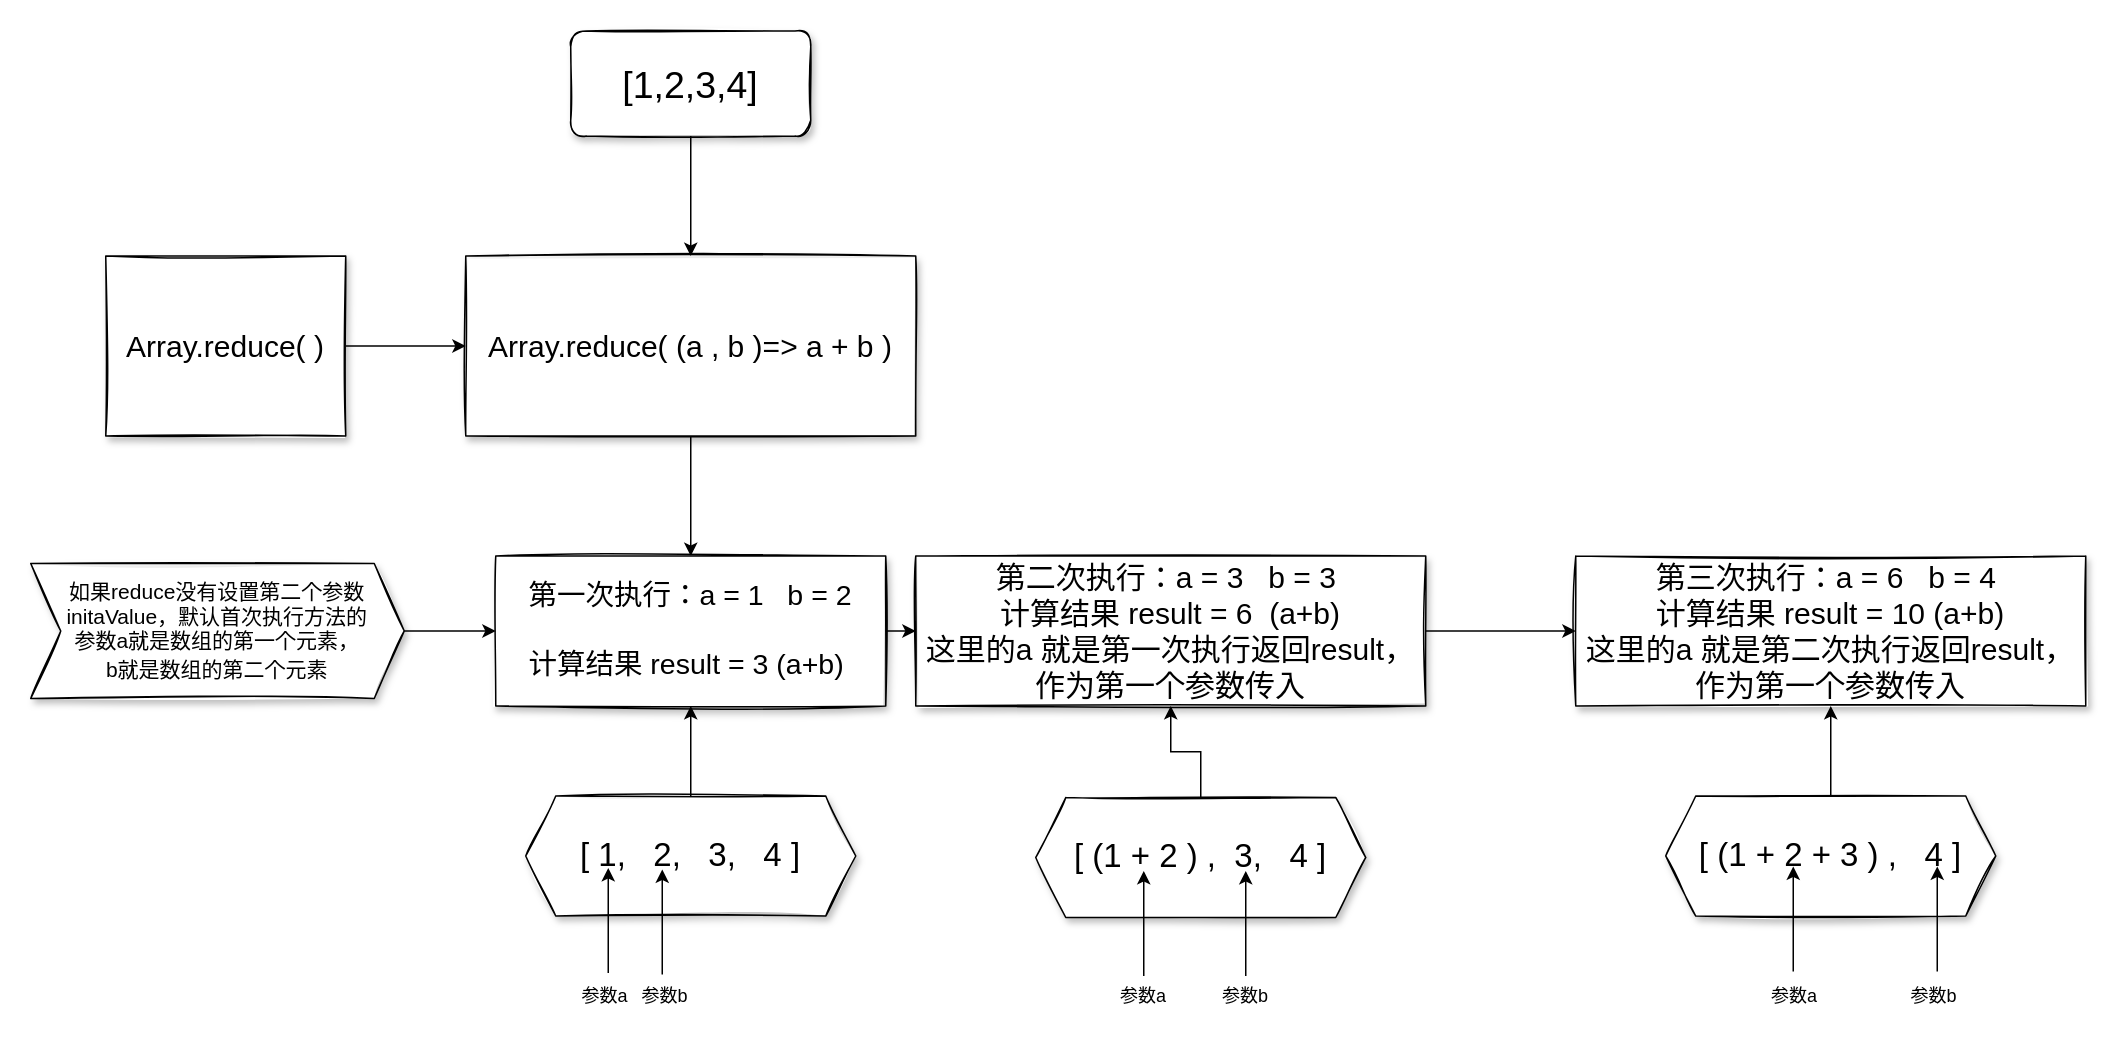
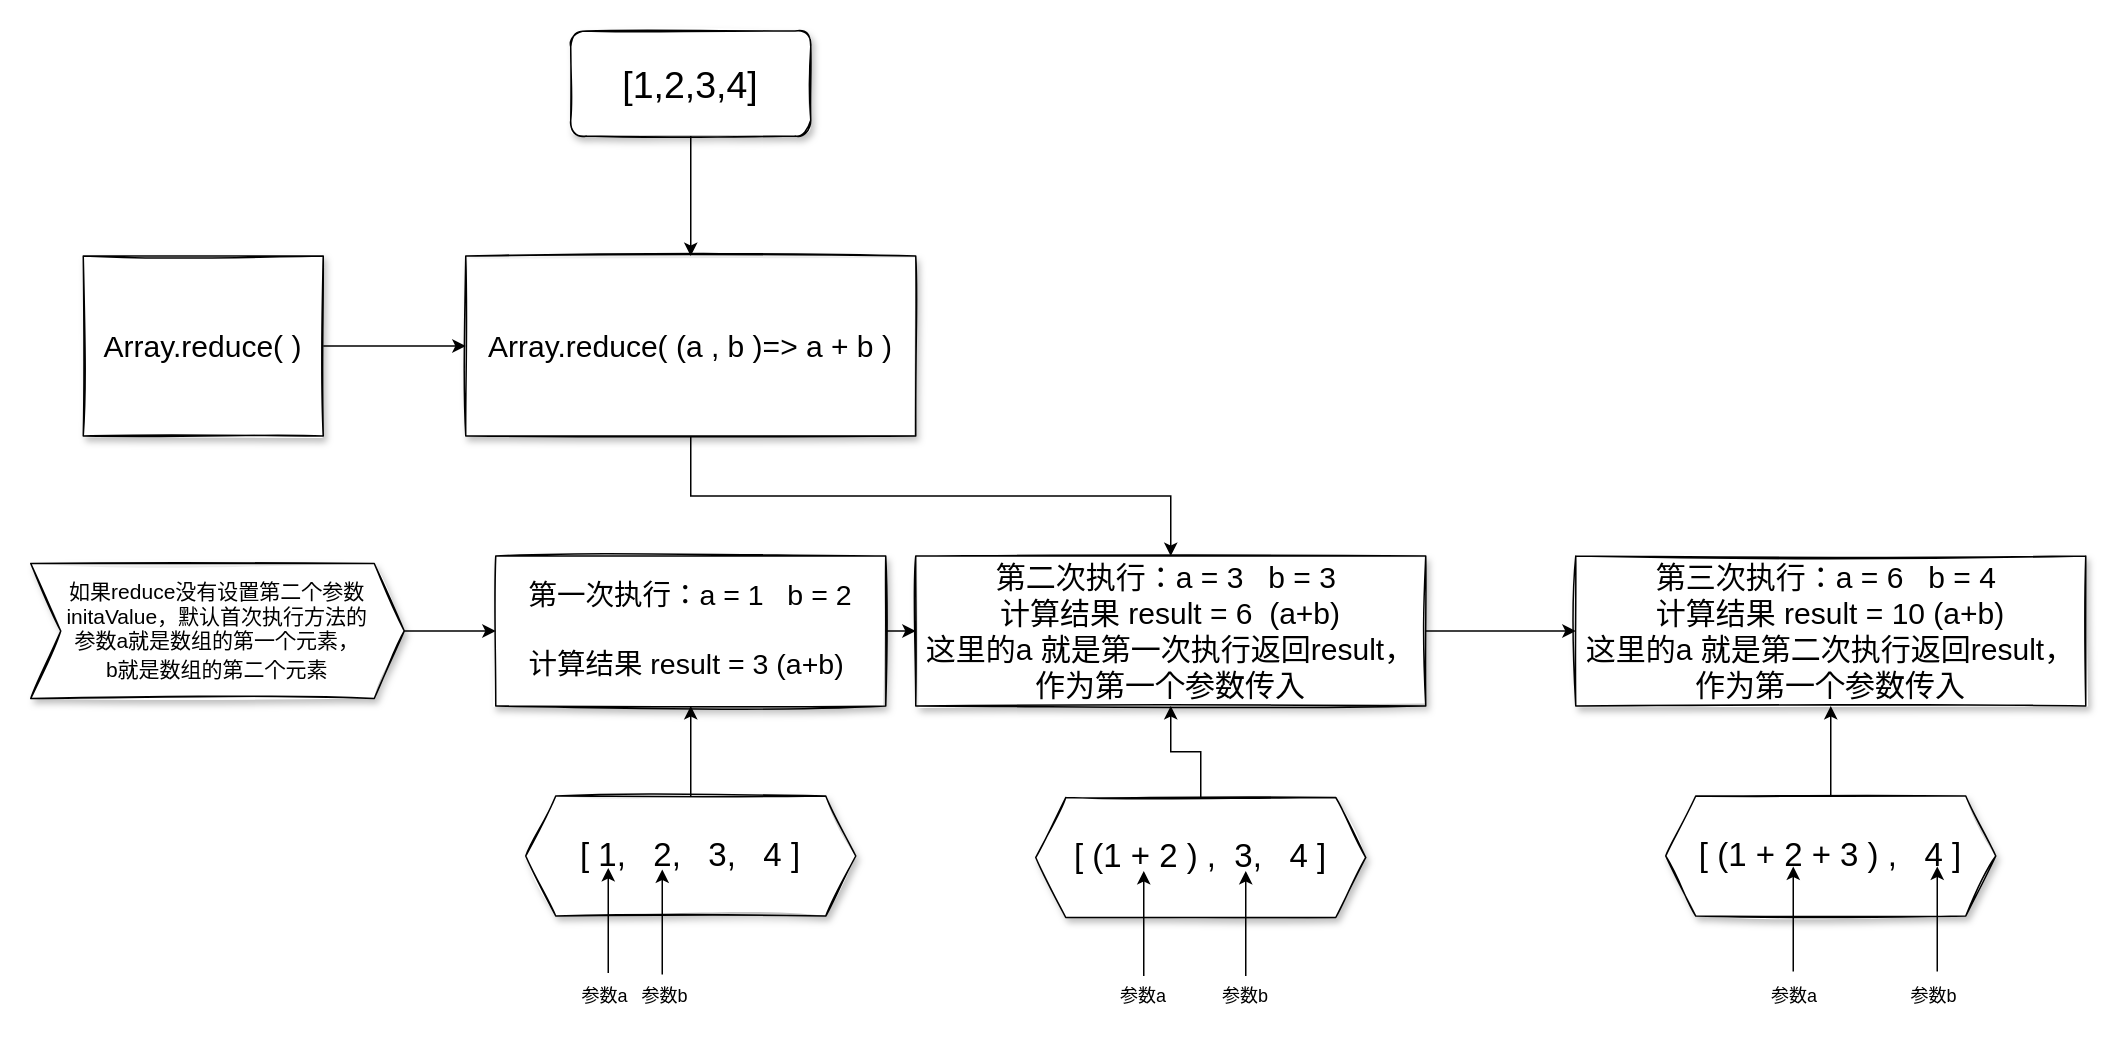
(226, 346) -> (203, 346)
(691, 519) -> (954, 496)
